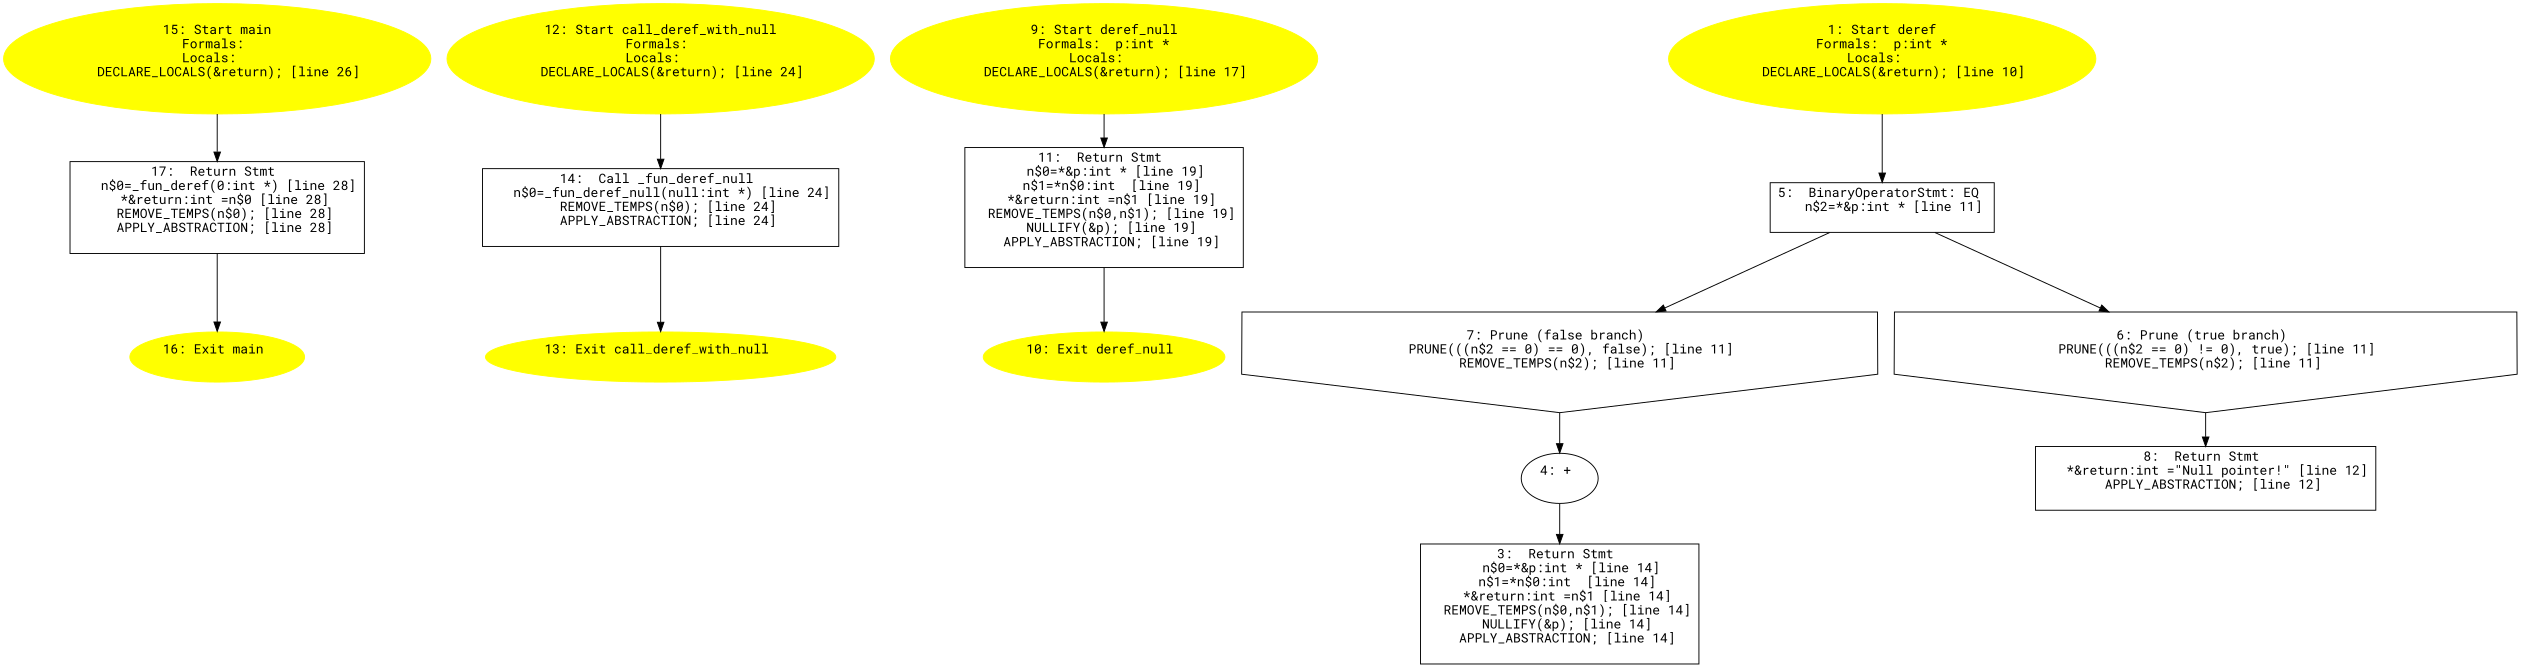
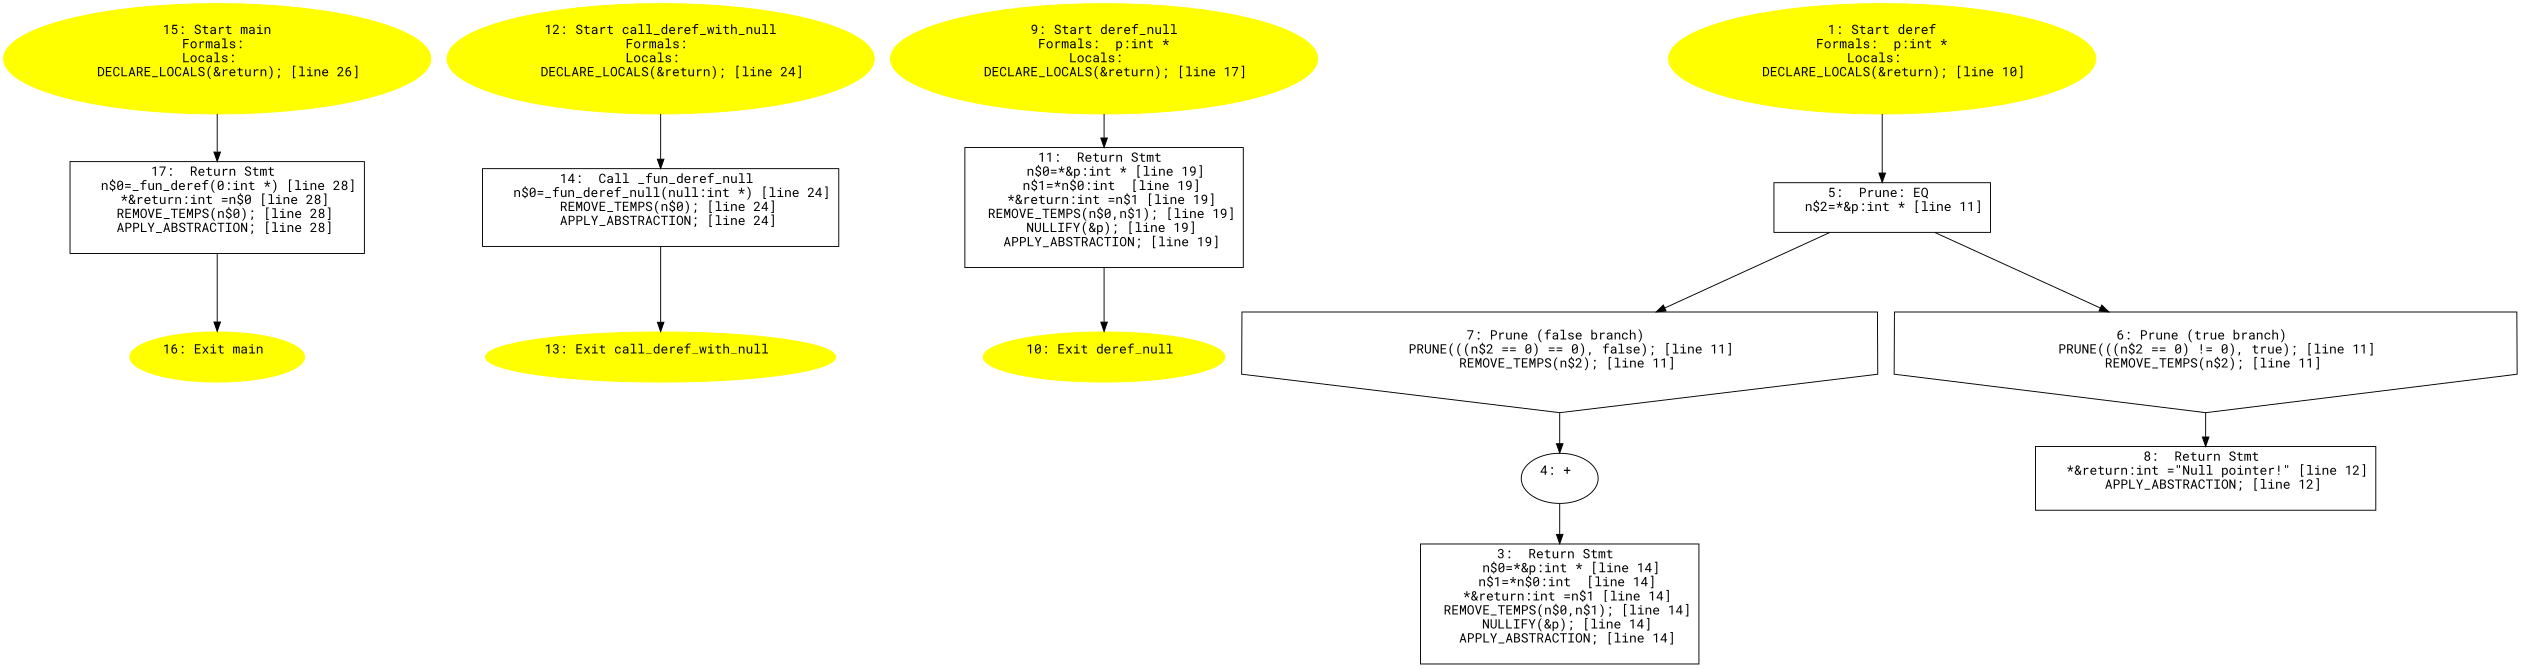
(1882, 208) -> (1882, 208)
